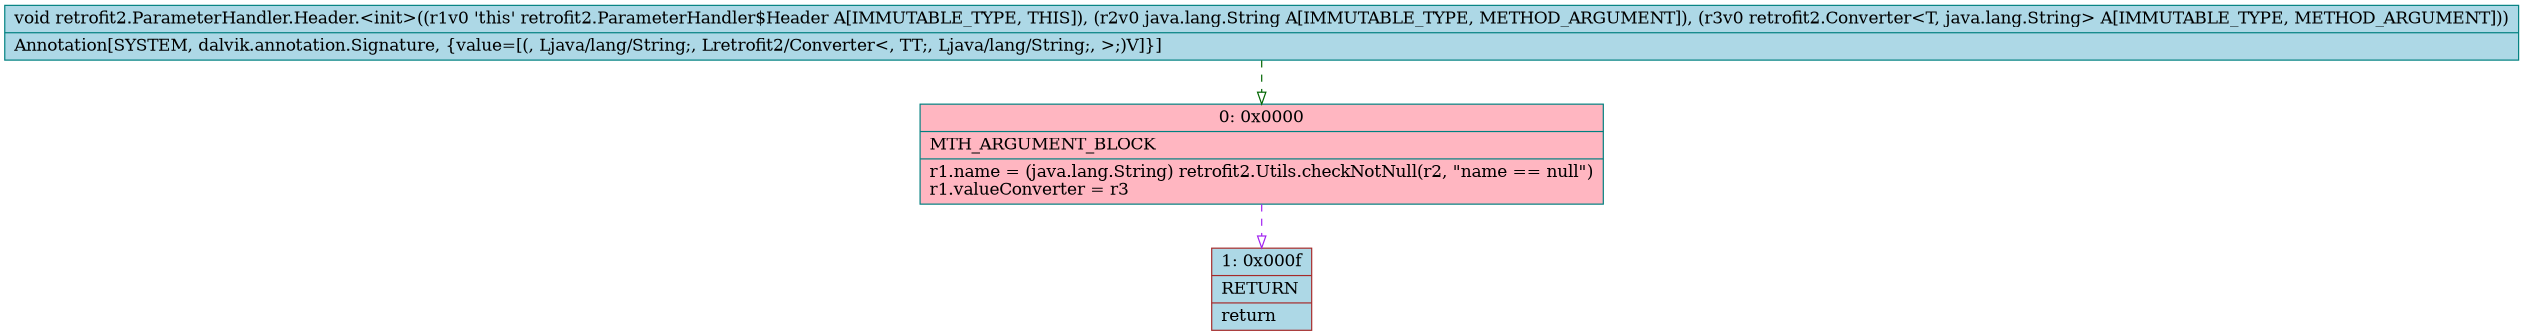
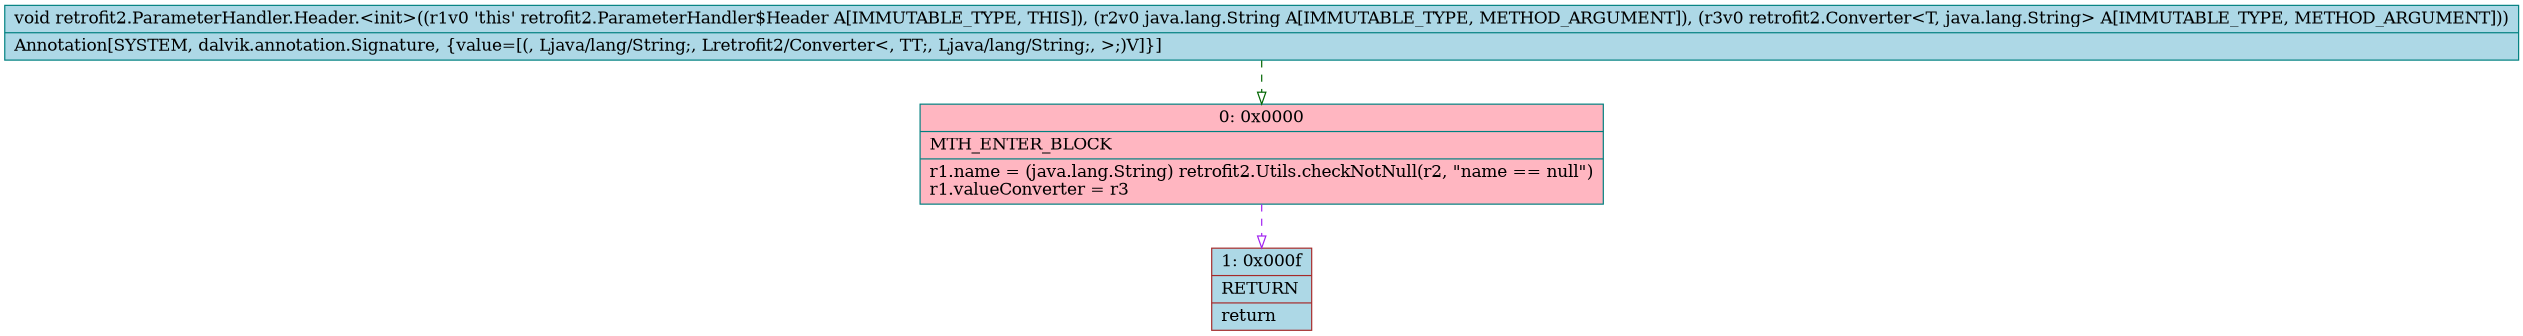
(1043, 145) -> (1021, 145)
